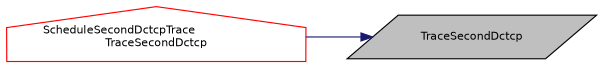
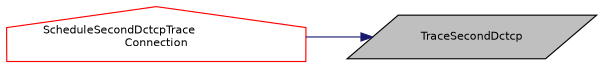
(156, 37) -> (156, 37)
